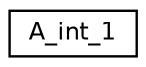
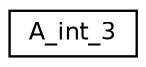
(73, 34) -> (73, 34)
